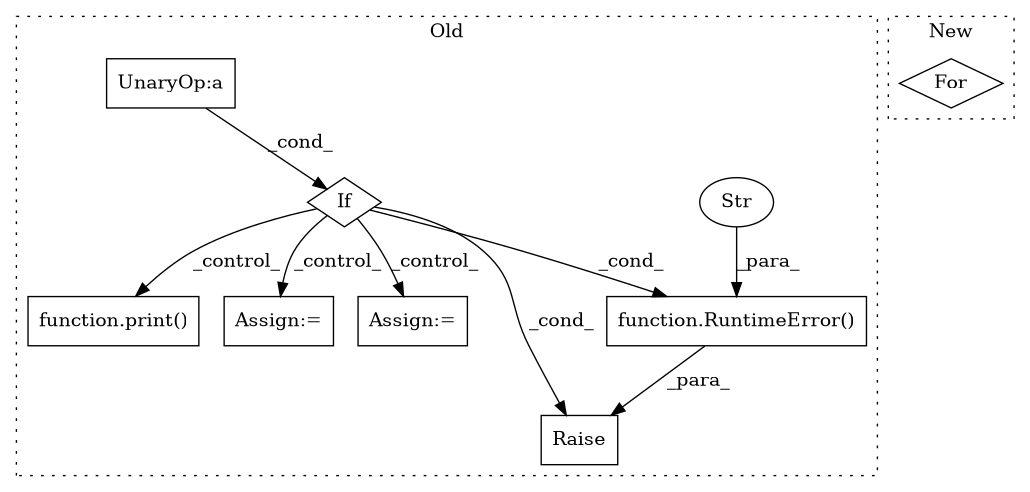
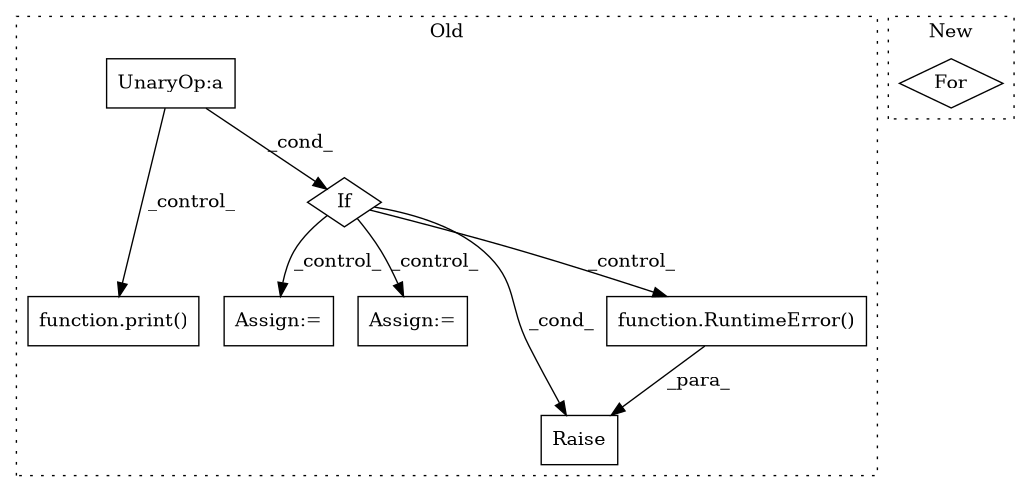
(737, 202) -> none
(226, 236) -> (144, 196)
(631, 262) -> (631, 262)
